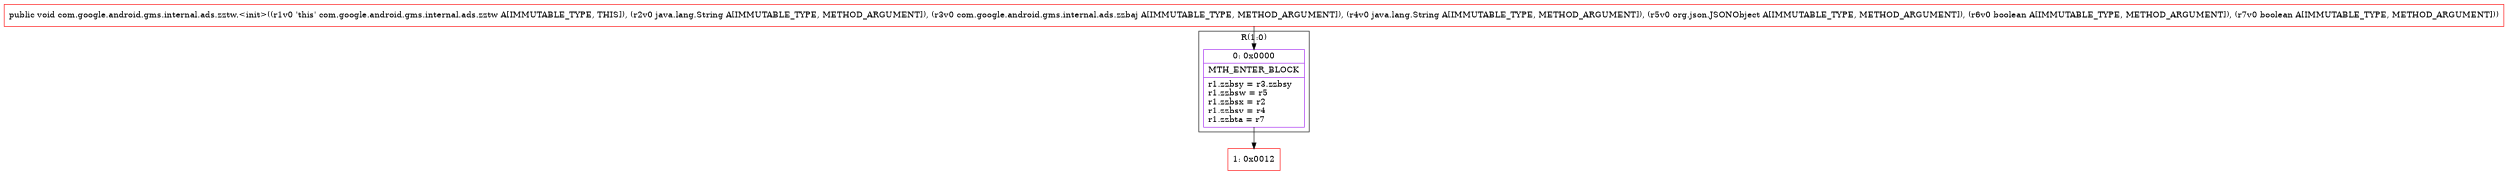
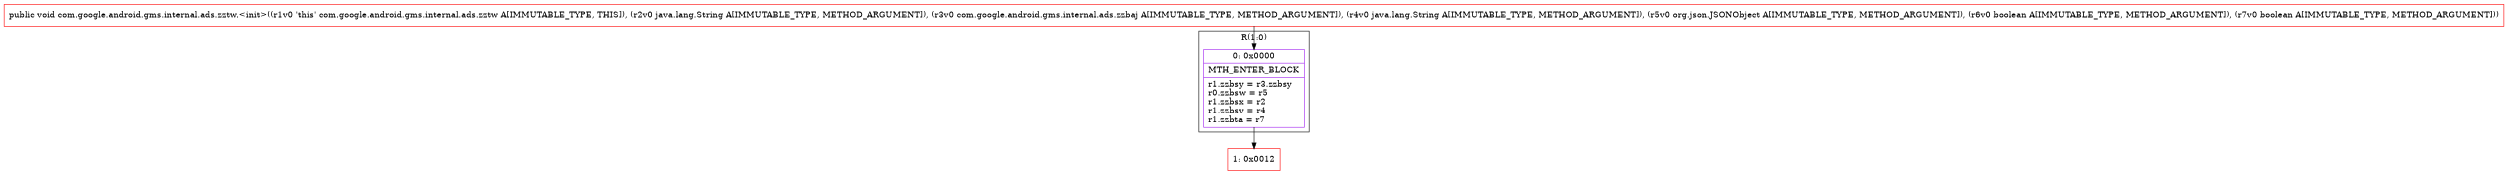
(1238, 93) -> (1238, 93)
